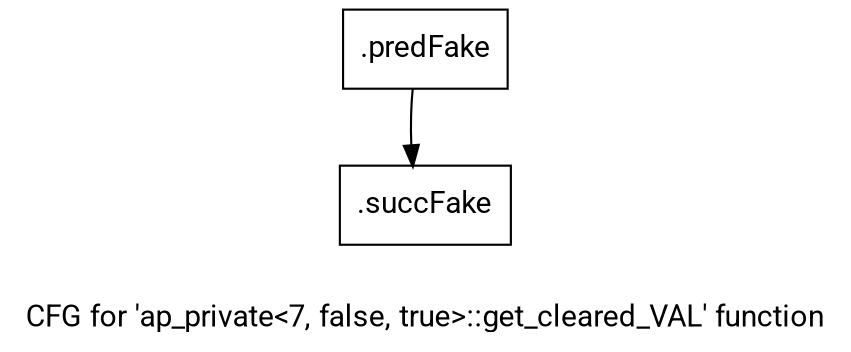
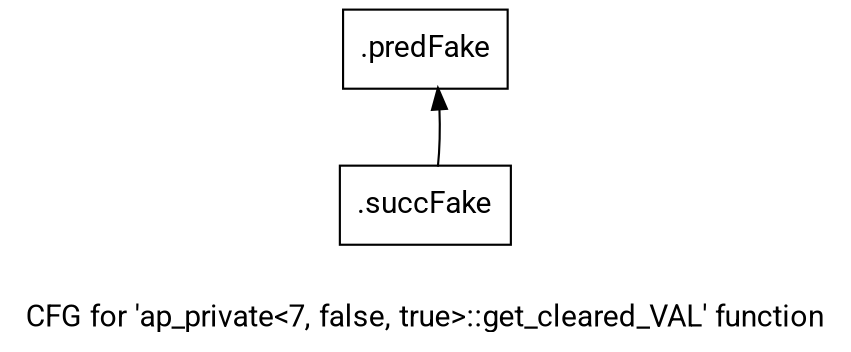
(411, 117) -> (440, 138)
